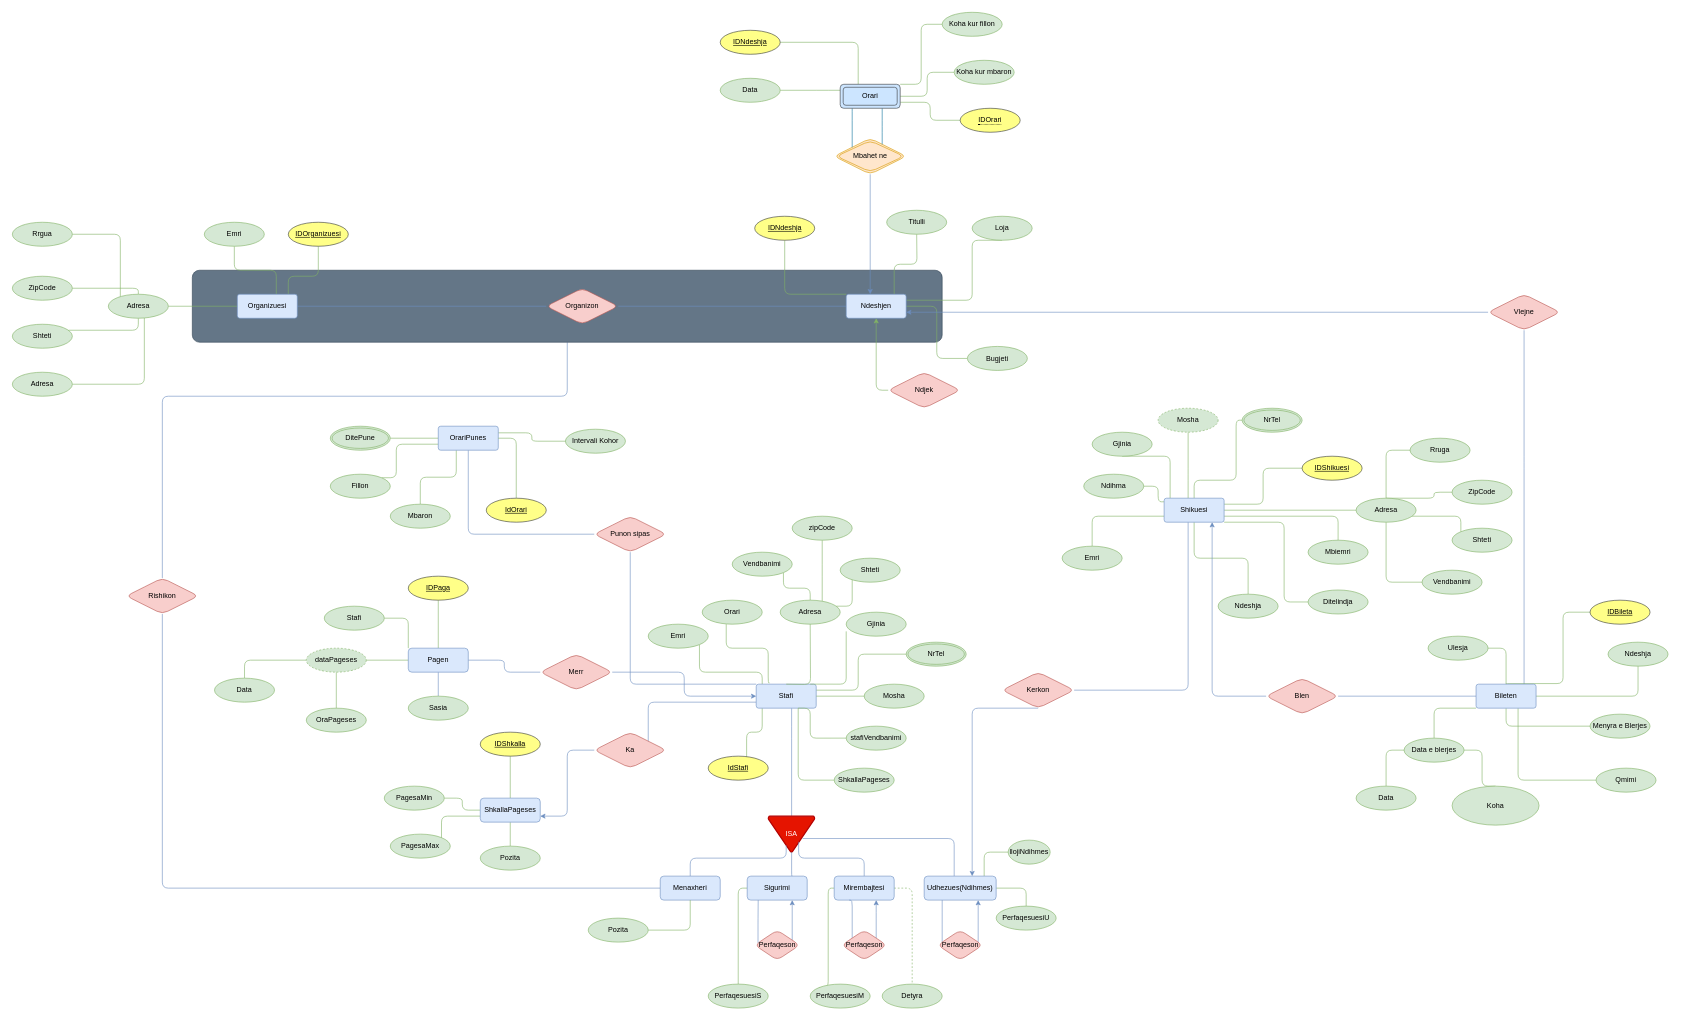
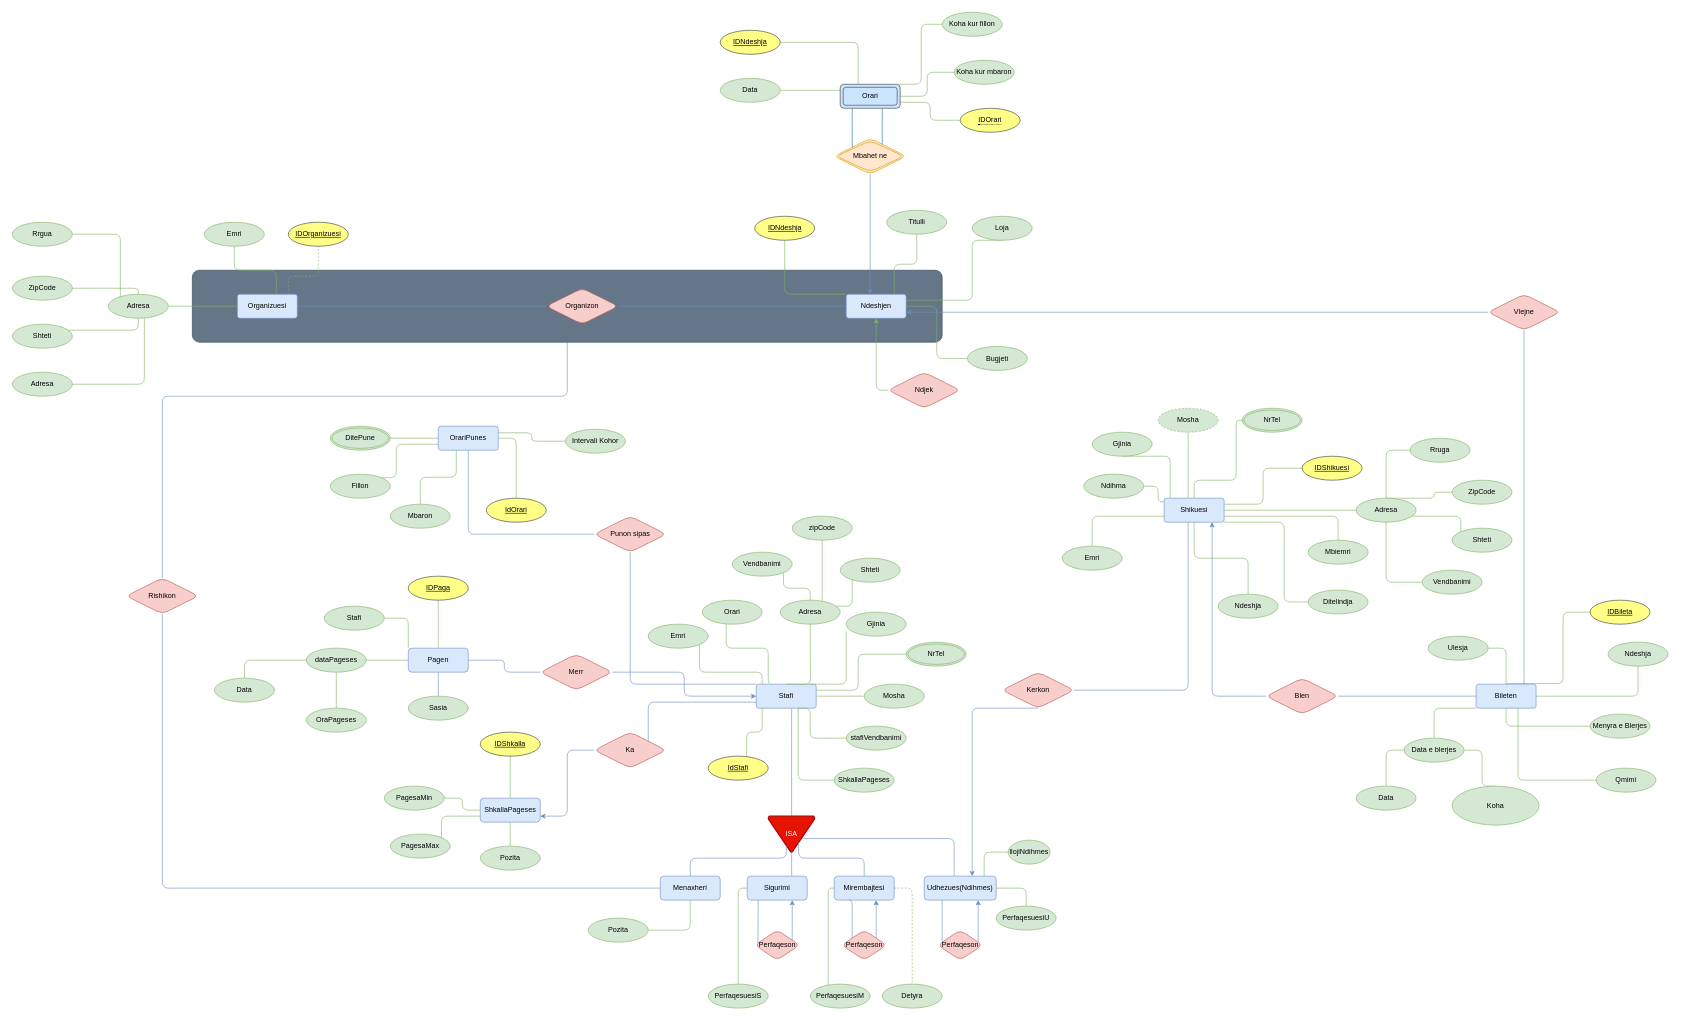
(318, 259) -> (318, 259)
(336, 660) -> (336, 660)
